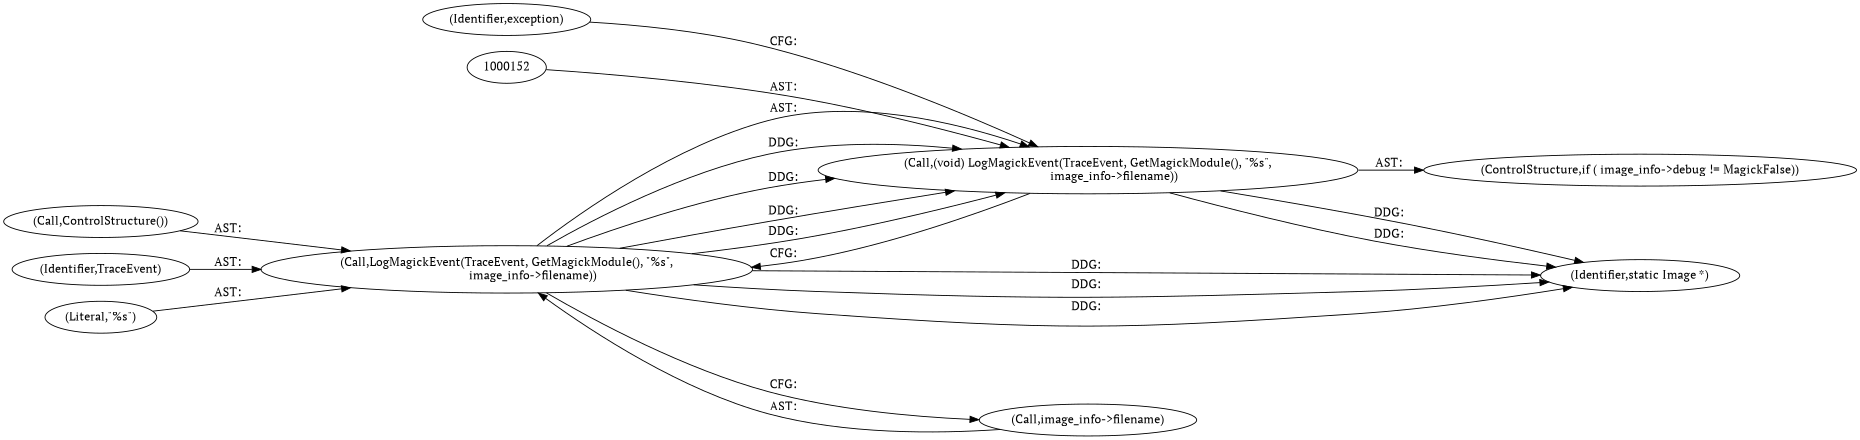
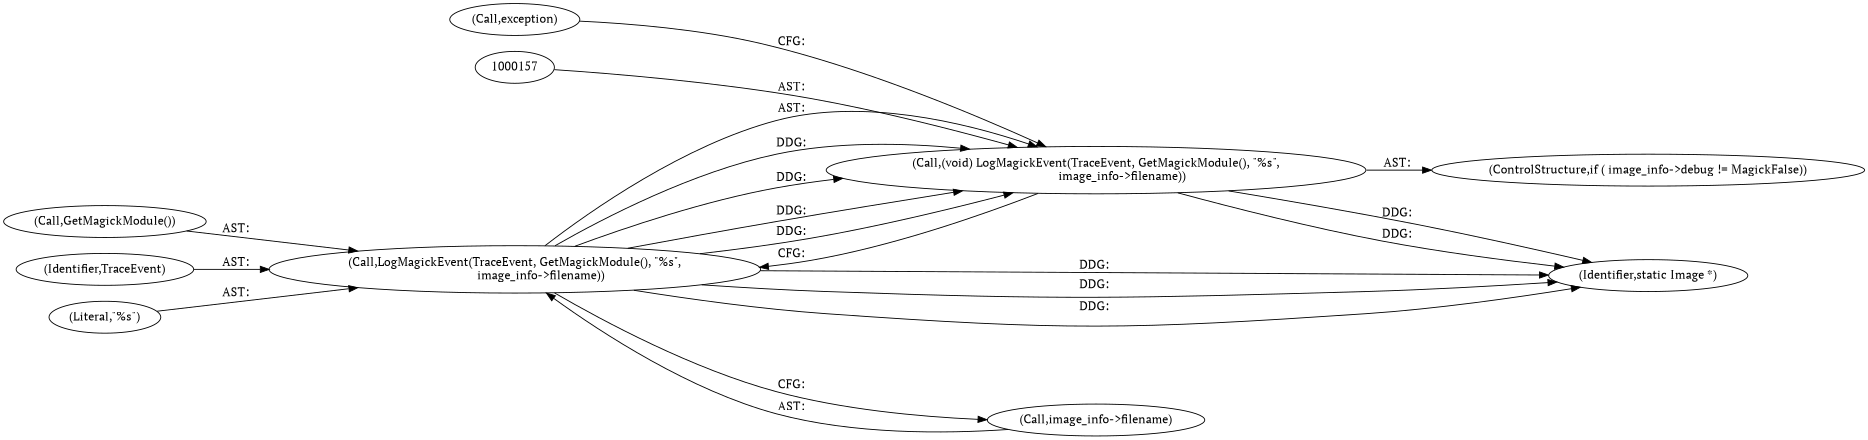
(507, 19) -> (515, 19)
(507, 67) -> (515, 67)
(101, 222) -> (105, 222)
